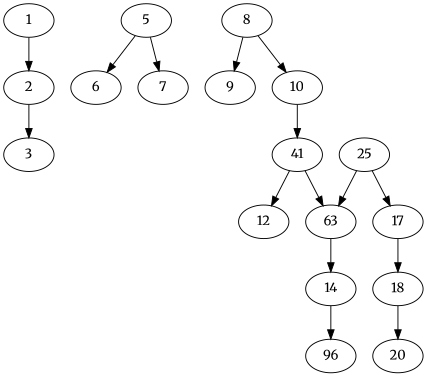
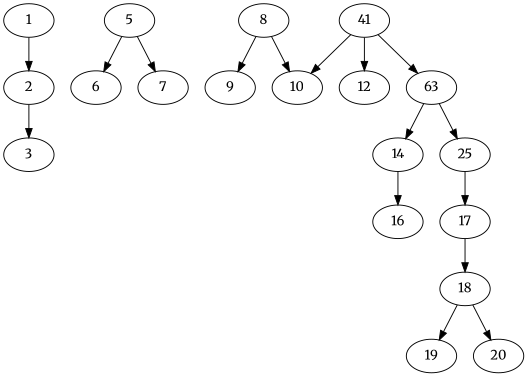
(297, 117) -> (334, 51)
(350, 184) -> (446, 117)
(331, 356) -> (398, 222)
none -> (431, 356)
